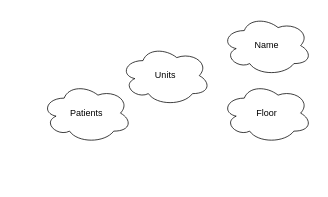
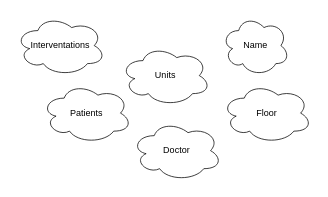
none -> (60, 45)
(267, 45) -> (255, 45)
none -> (177, 150)
